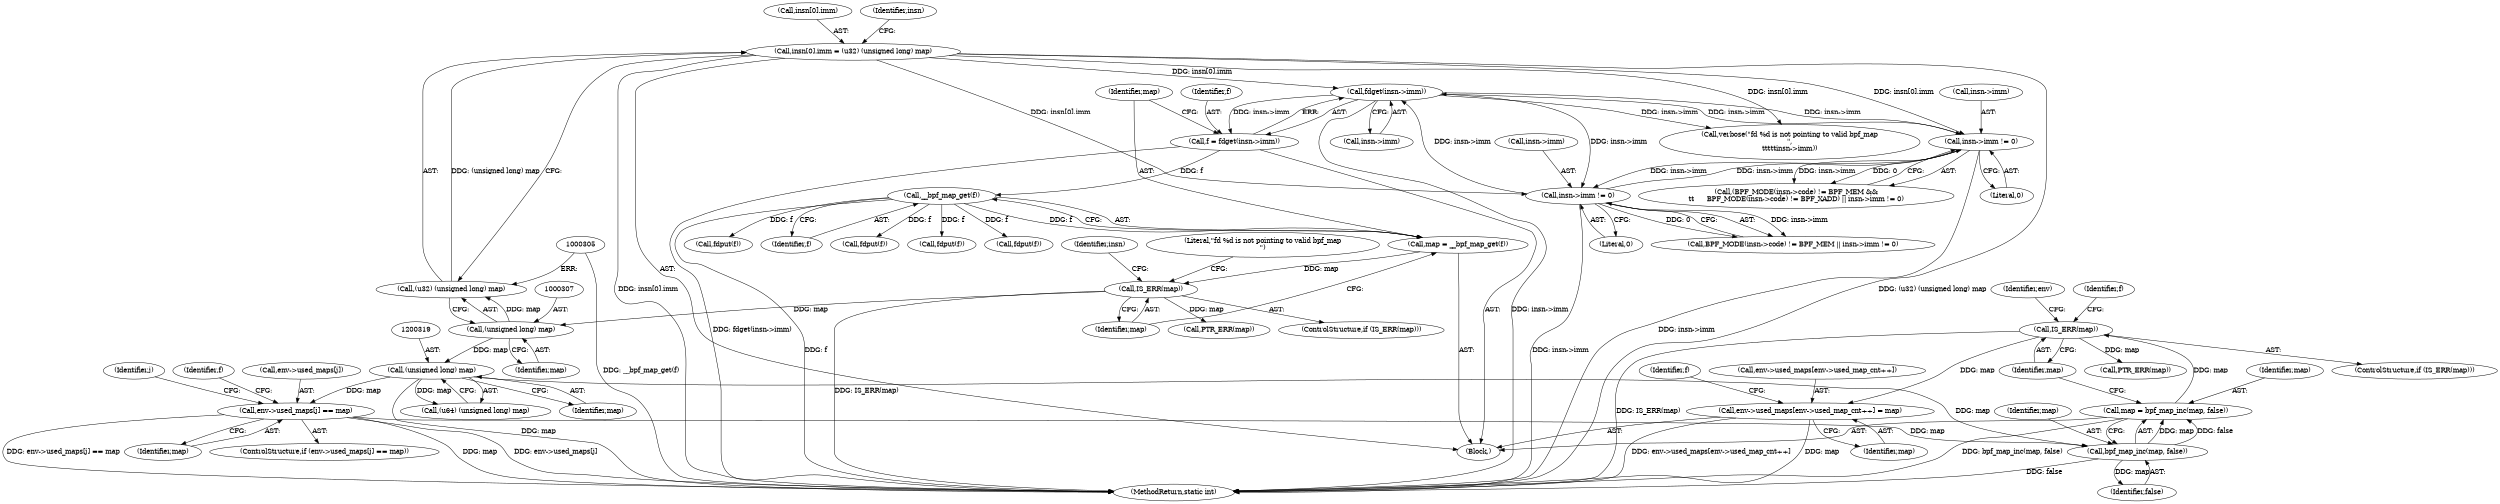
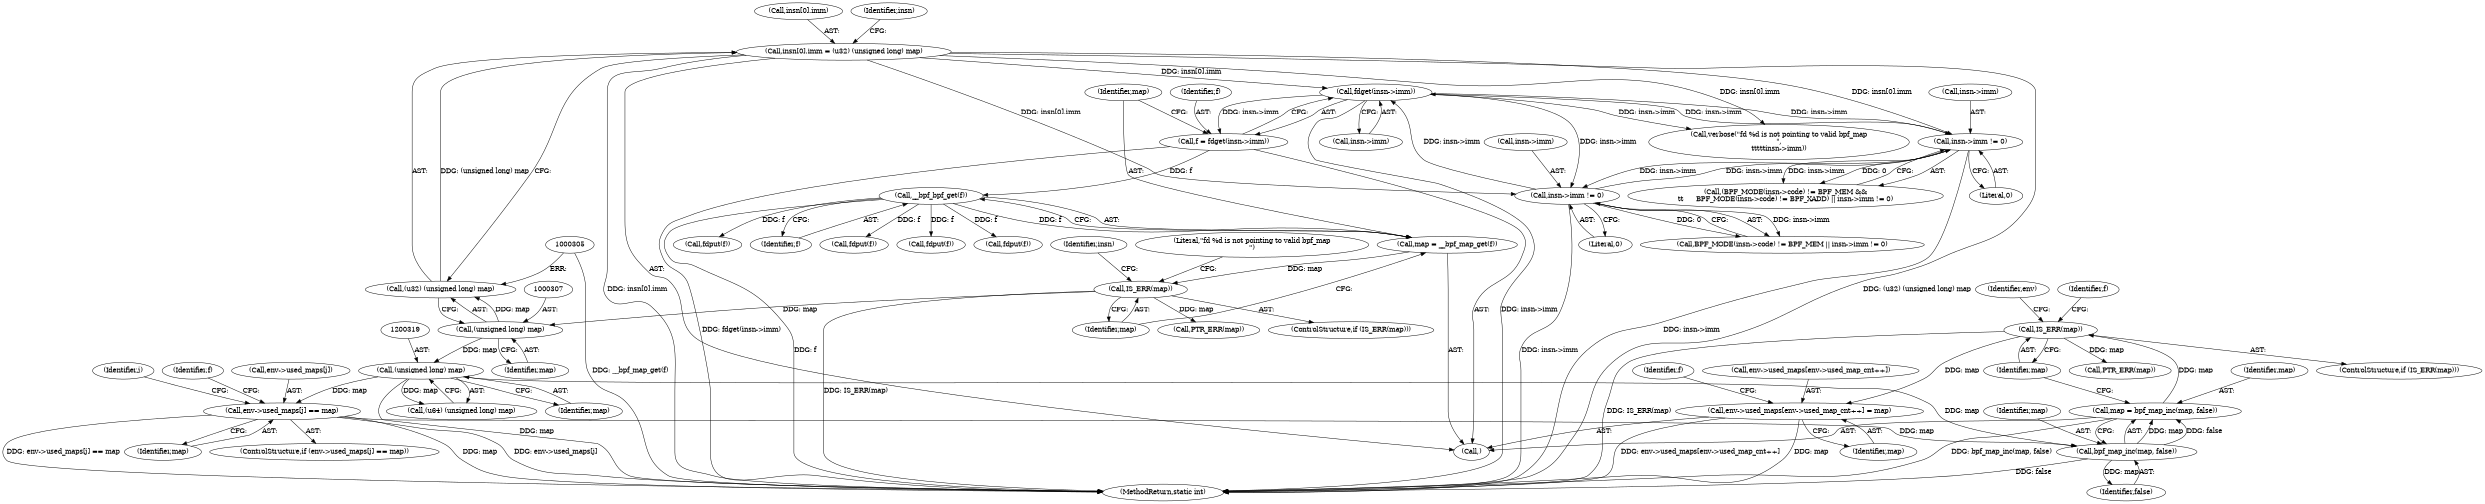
(1312, 113) -> (1301, 113)
(942, 196) -> (931, 196)
(1478, 452) -> (1471, 452)
